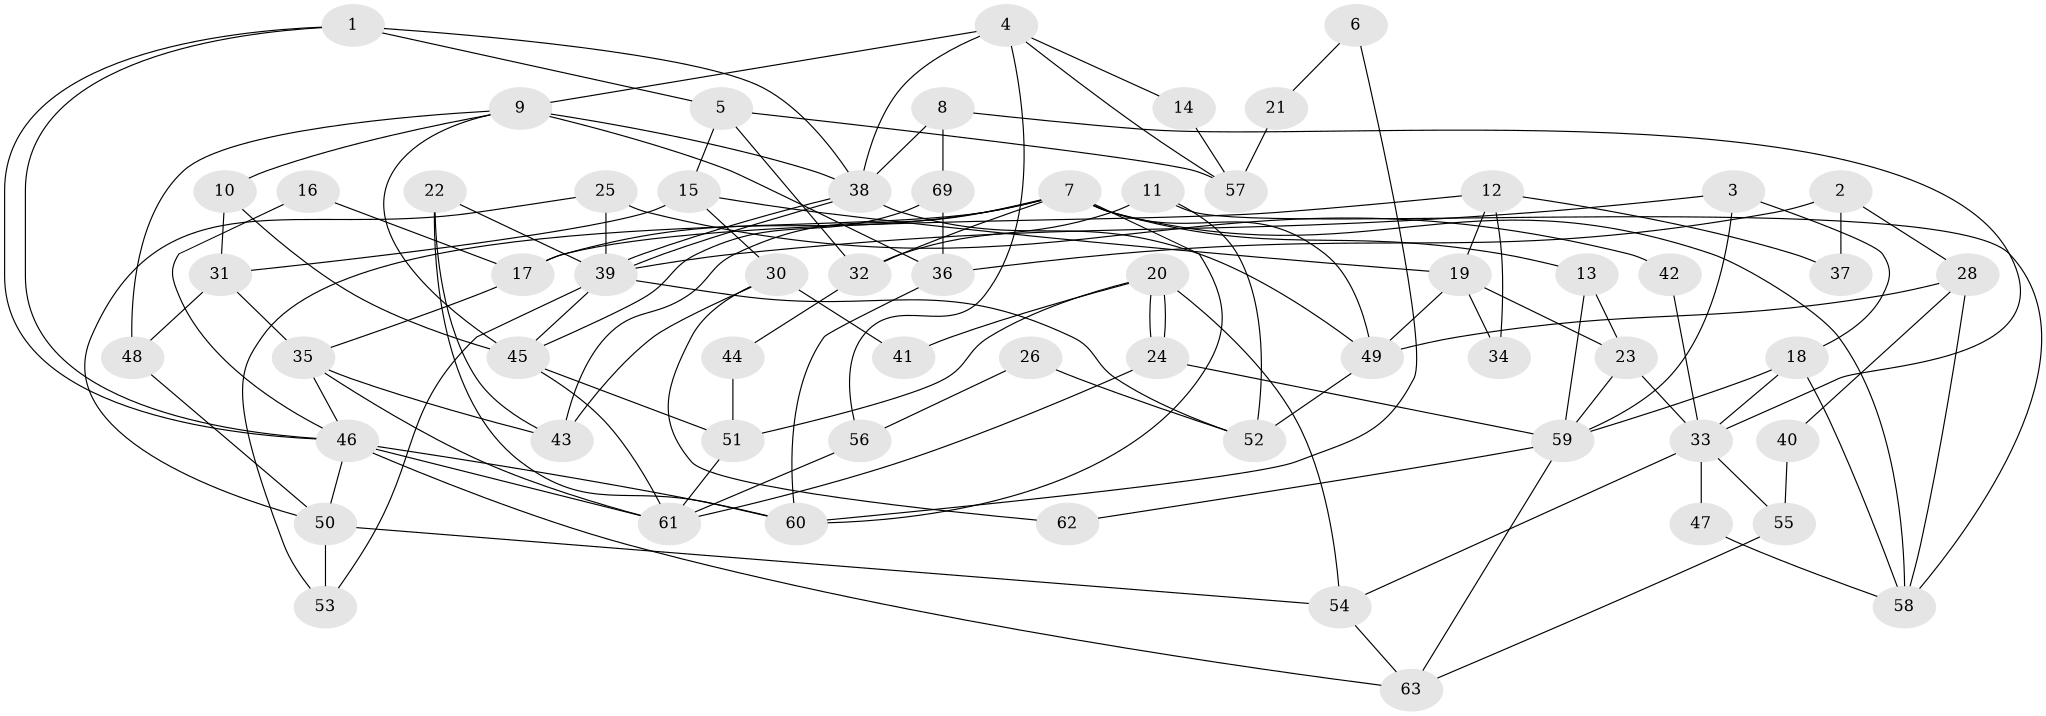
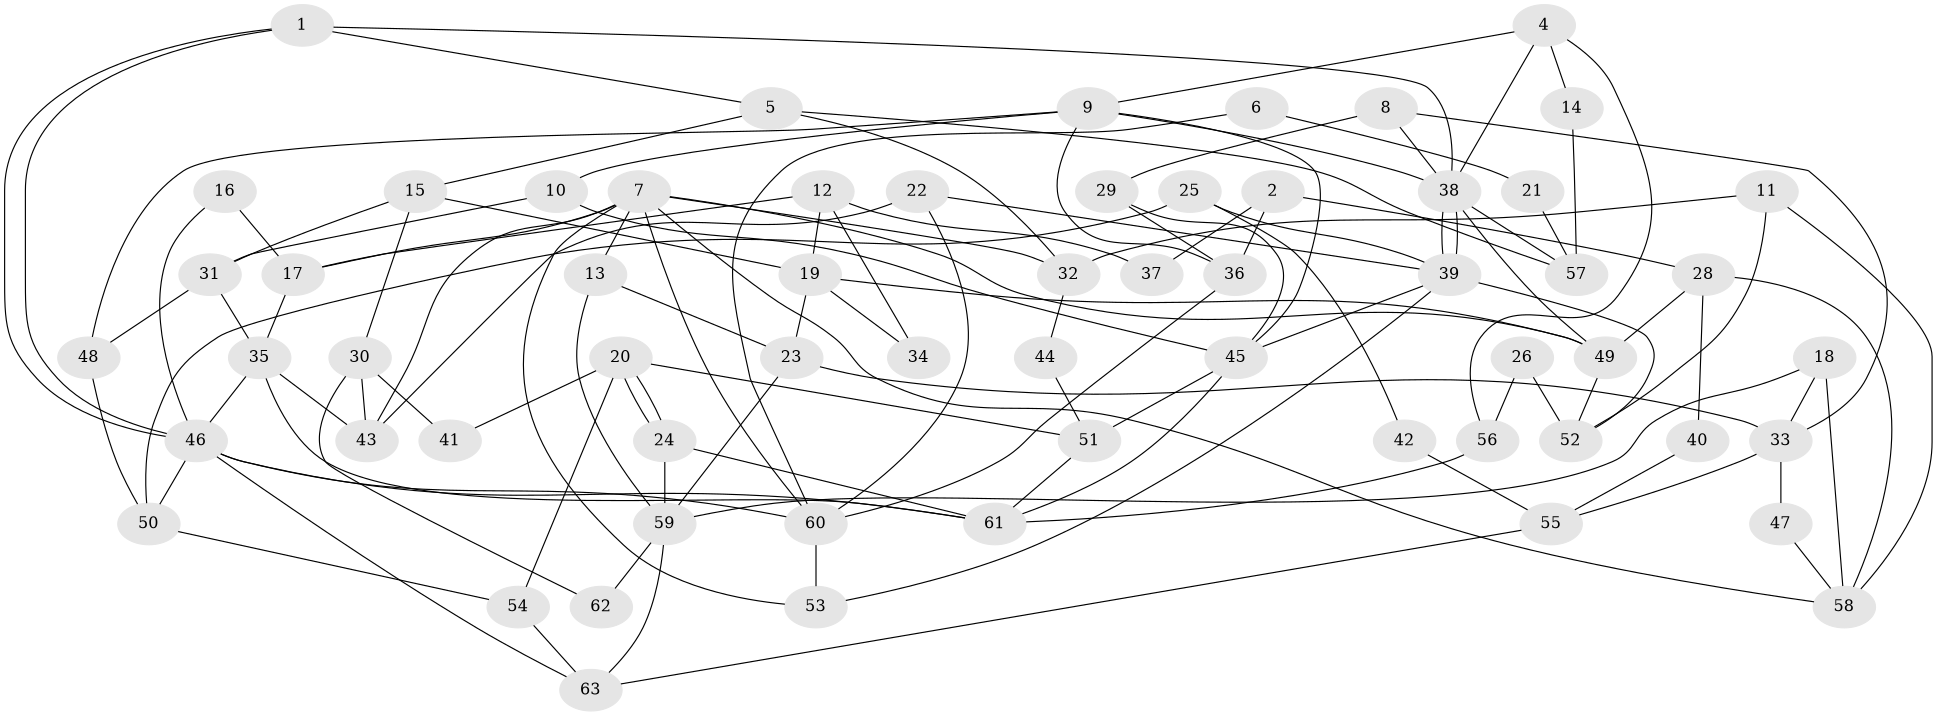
(1118, 112) -> (1532, 245)
(943, 192) -> (1107, 192)
(1734, 192) -> none
(1687, 367) -> (1478, 482)
(1528, 520) -> none
(325, 566) -> (816, 566)
